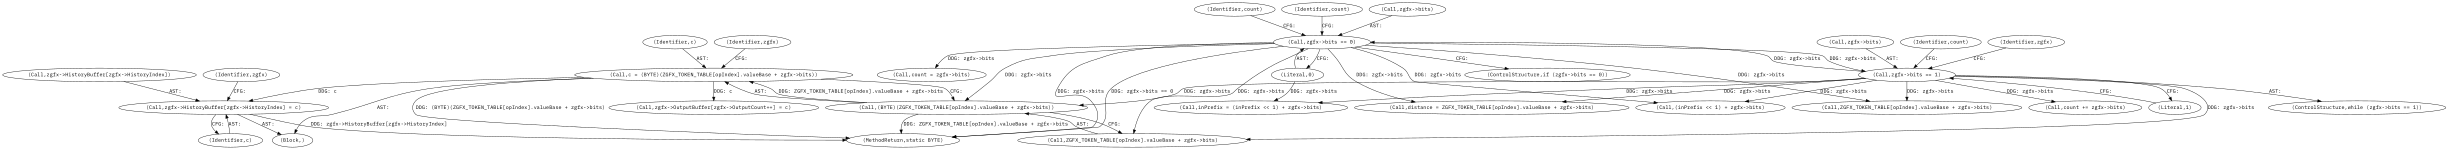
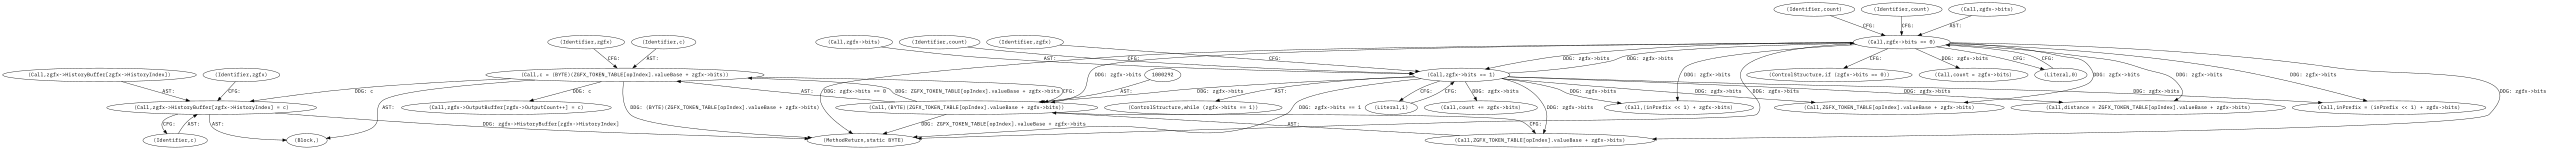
(1304, 59) -> (2050, 59)
none -> (1163, 75)
(1288, 92) -> (2158, 59)
none -> (1200, 133)
